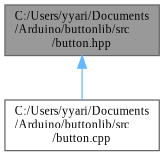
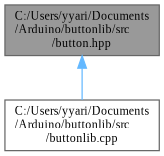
(82, 125) -> (82, 125)
